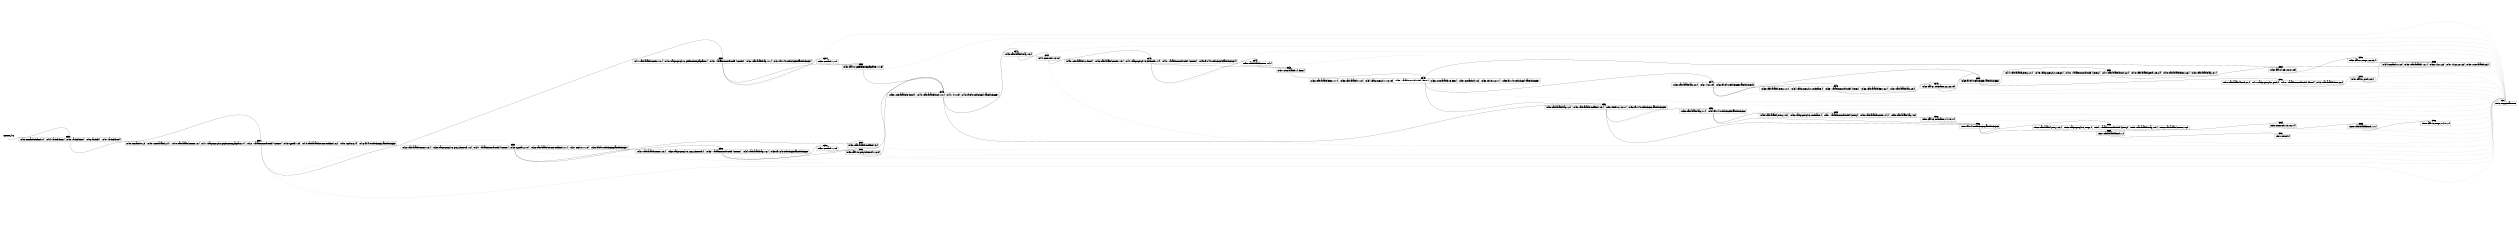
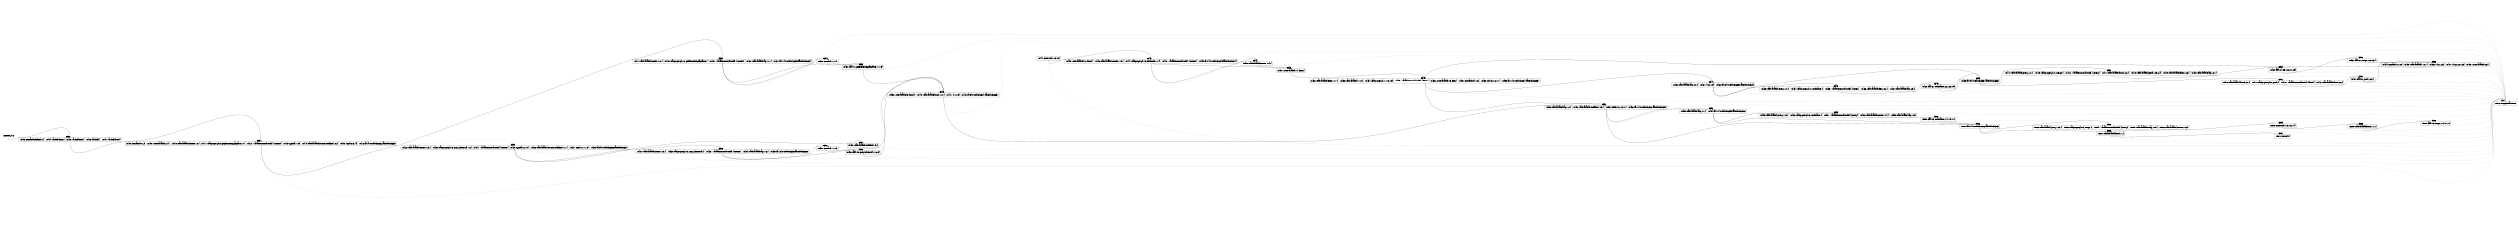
(1018, 54) -> none
